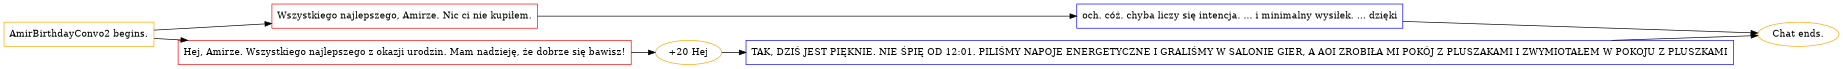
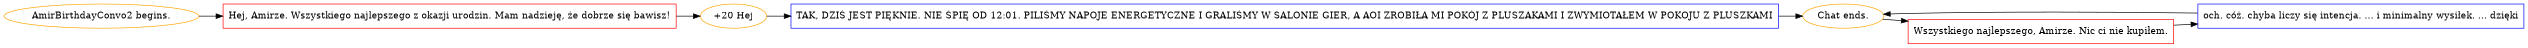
(209, 27) -> (1892, 20)
(79, 34) -> (101, 16)
